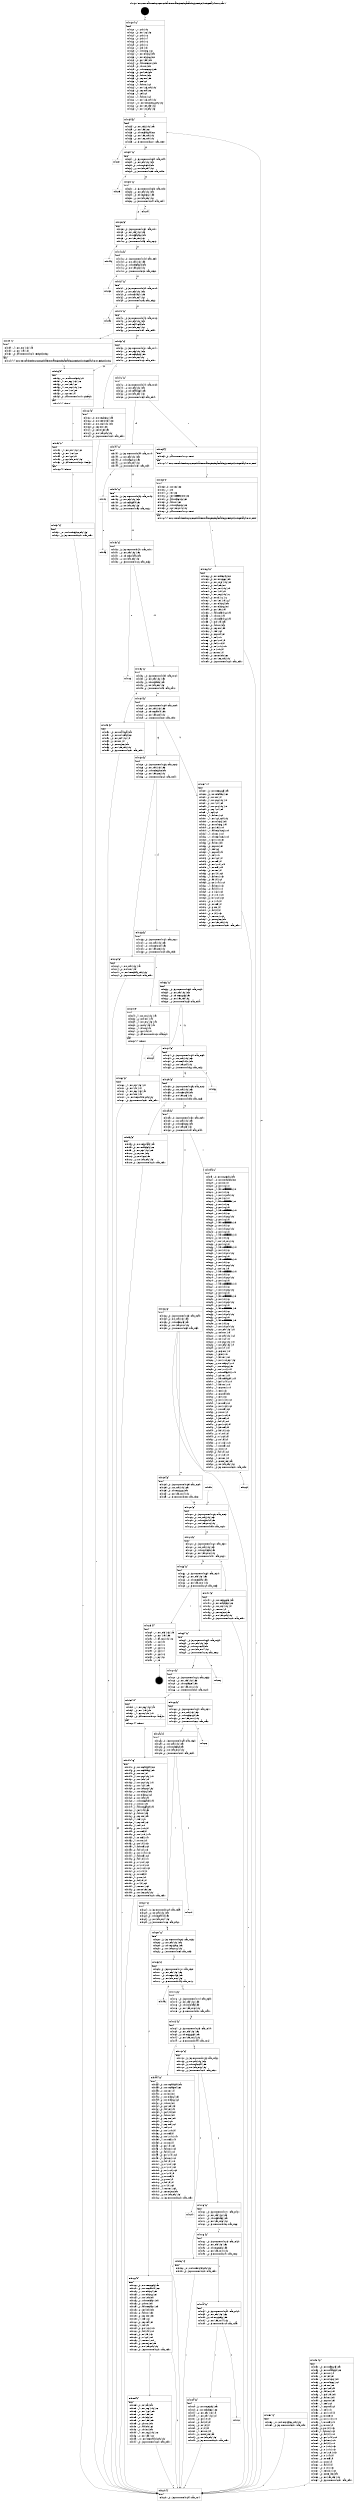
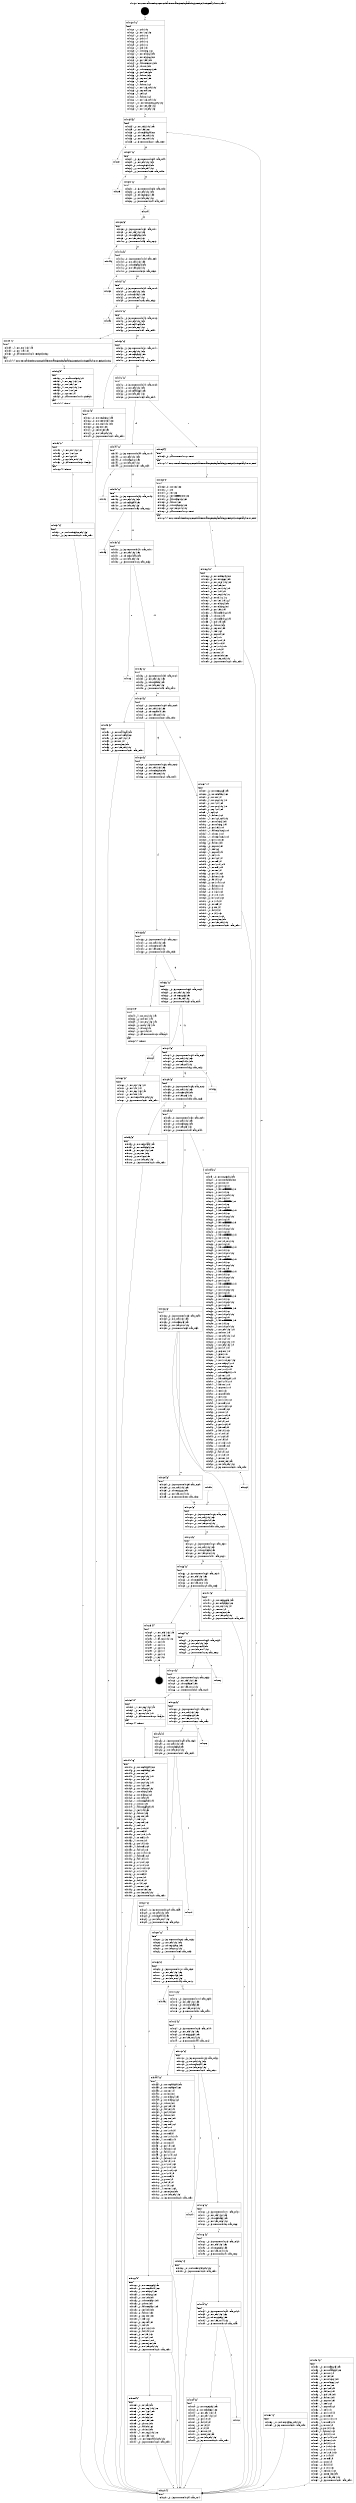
(137, 211) -> (143, 217)
(104, 365) -> (136, 369)
(103, 525) -> (114, 530)
none -> (169, 967)
(132, 968) -> none
(141, 1059) -> (146, 1068)
